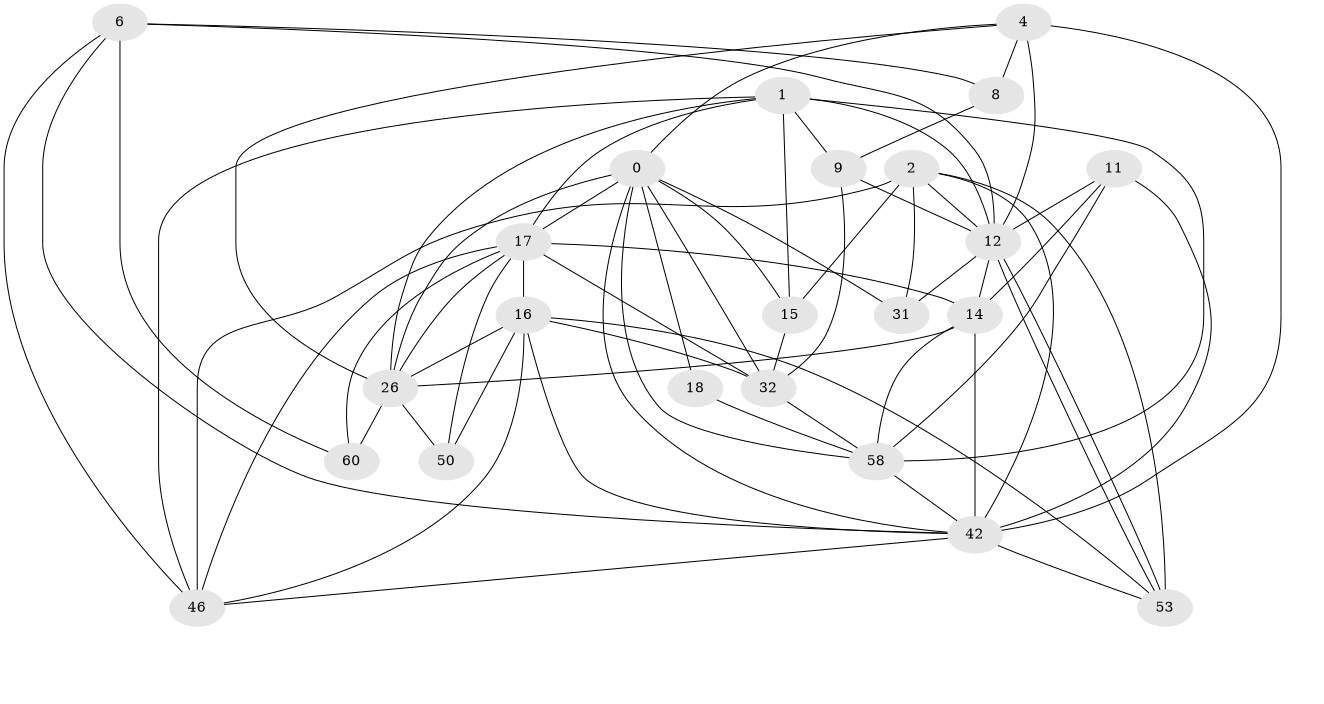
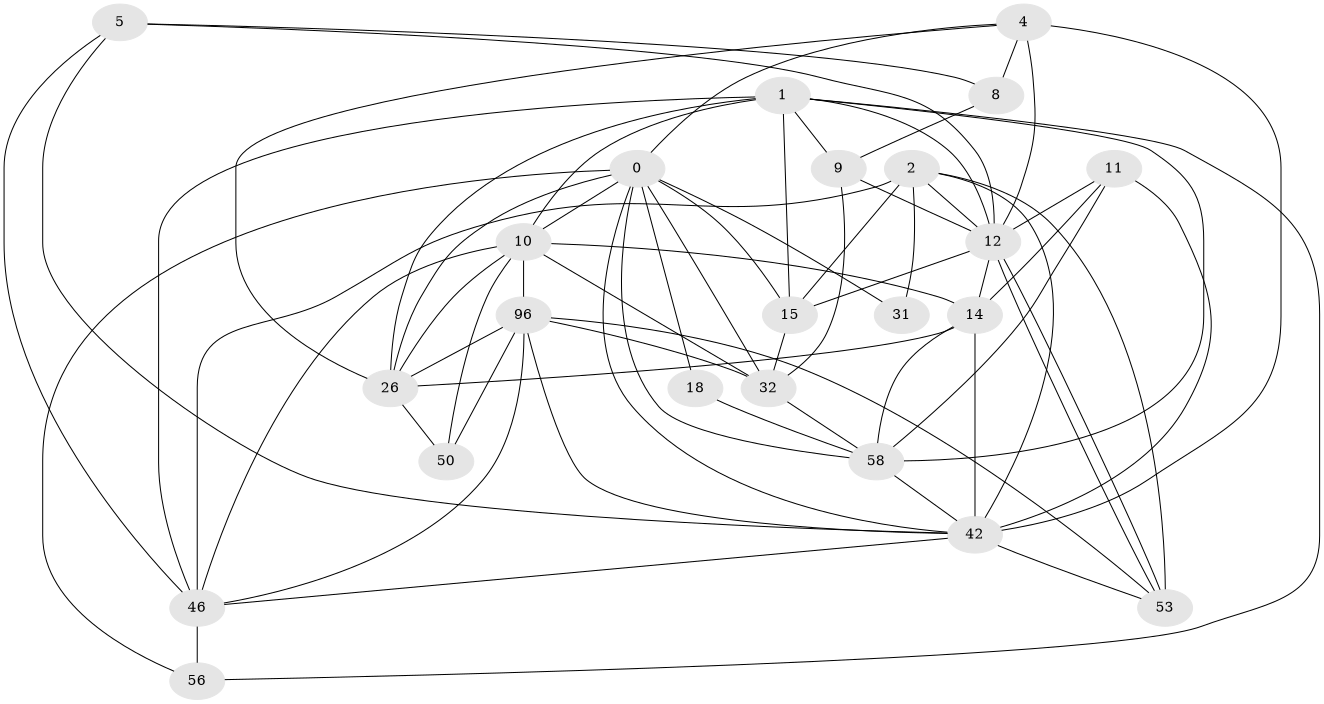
(120, 22) -> (120, 22)
(524, 242) -> (524, 242)
(947, 279) -> (896, 277)
(524, 315) -> (524, 315)
(352, 462) -> none
none -> (197, 681)
